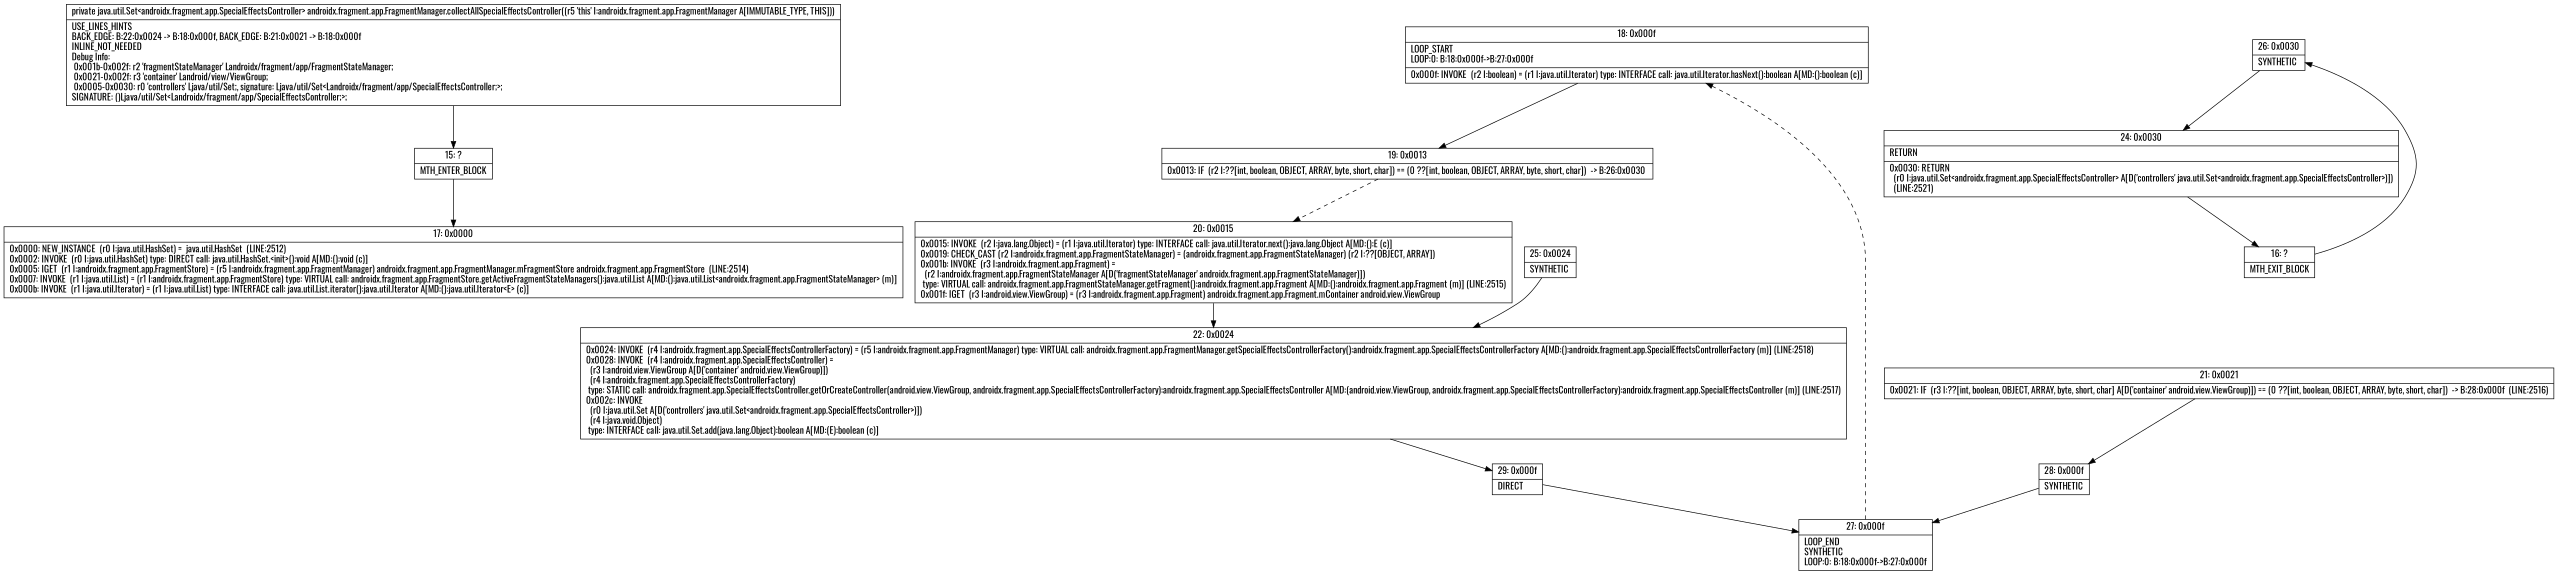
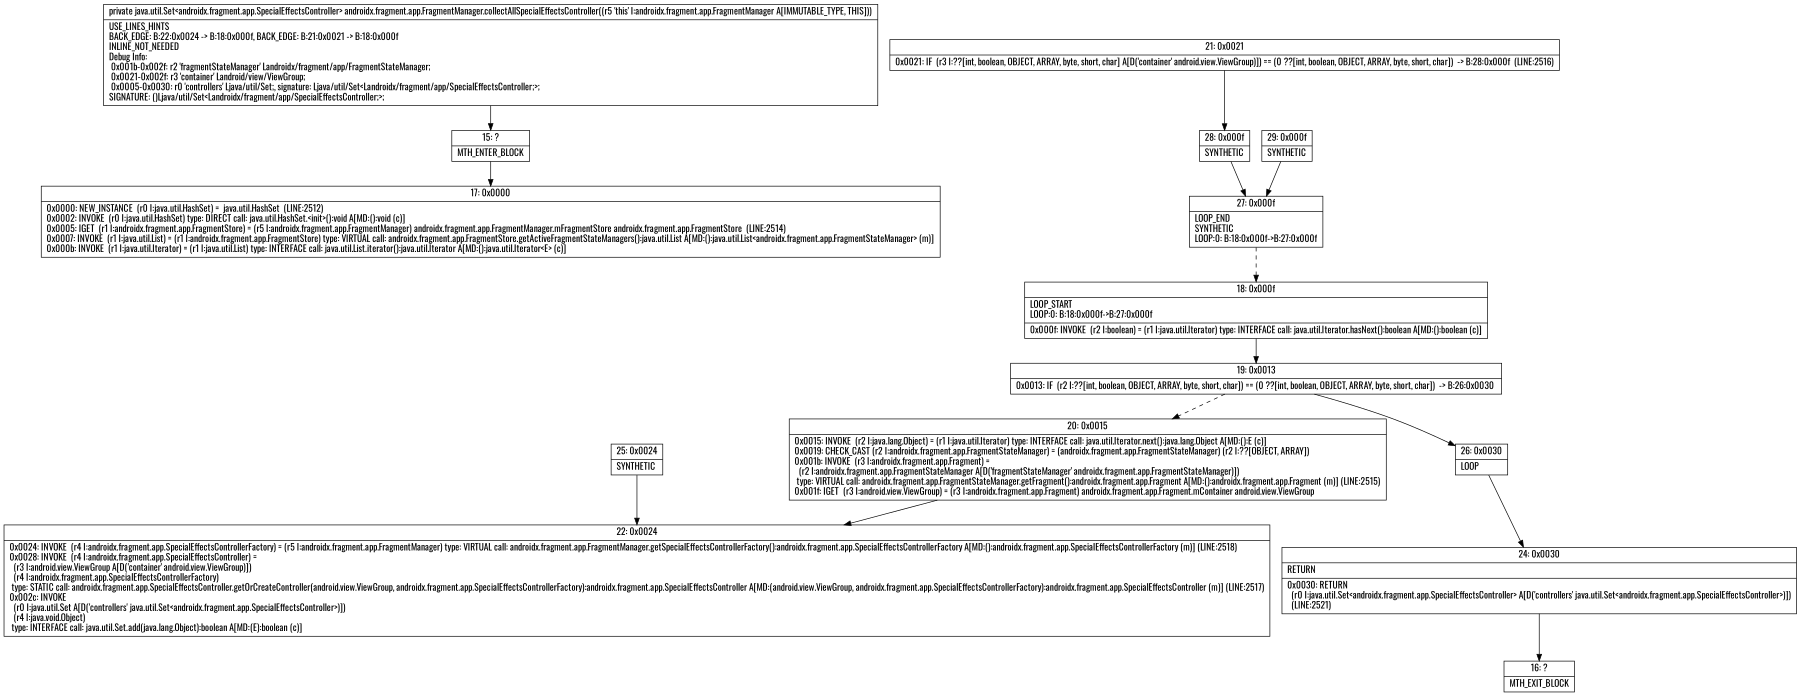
(2277, 62) -> (1470, 467)
(2416, 160) -> (1383, 415)
(1438, 454) -> none
(1511, 487) -> (1287, 153)
